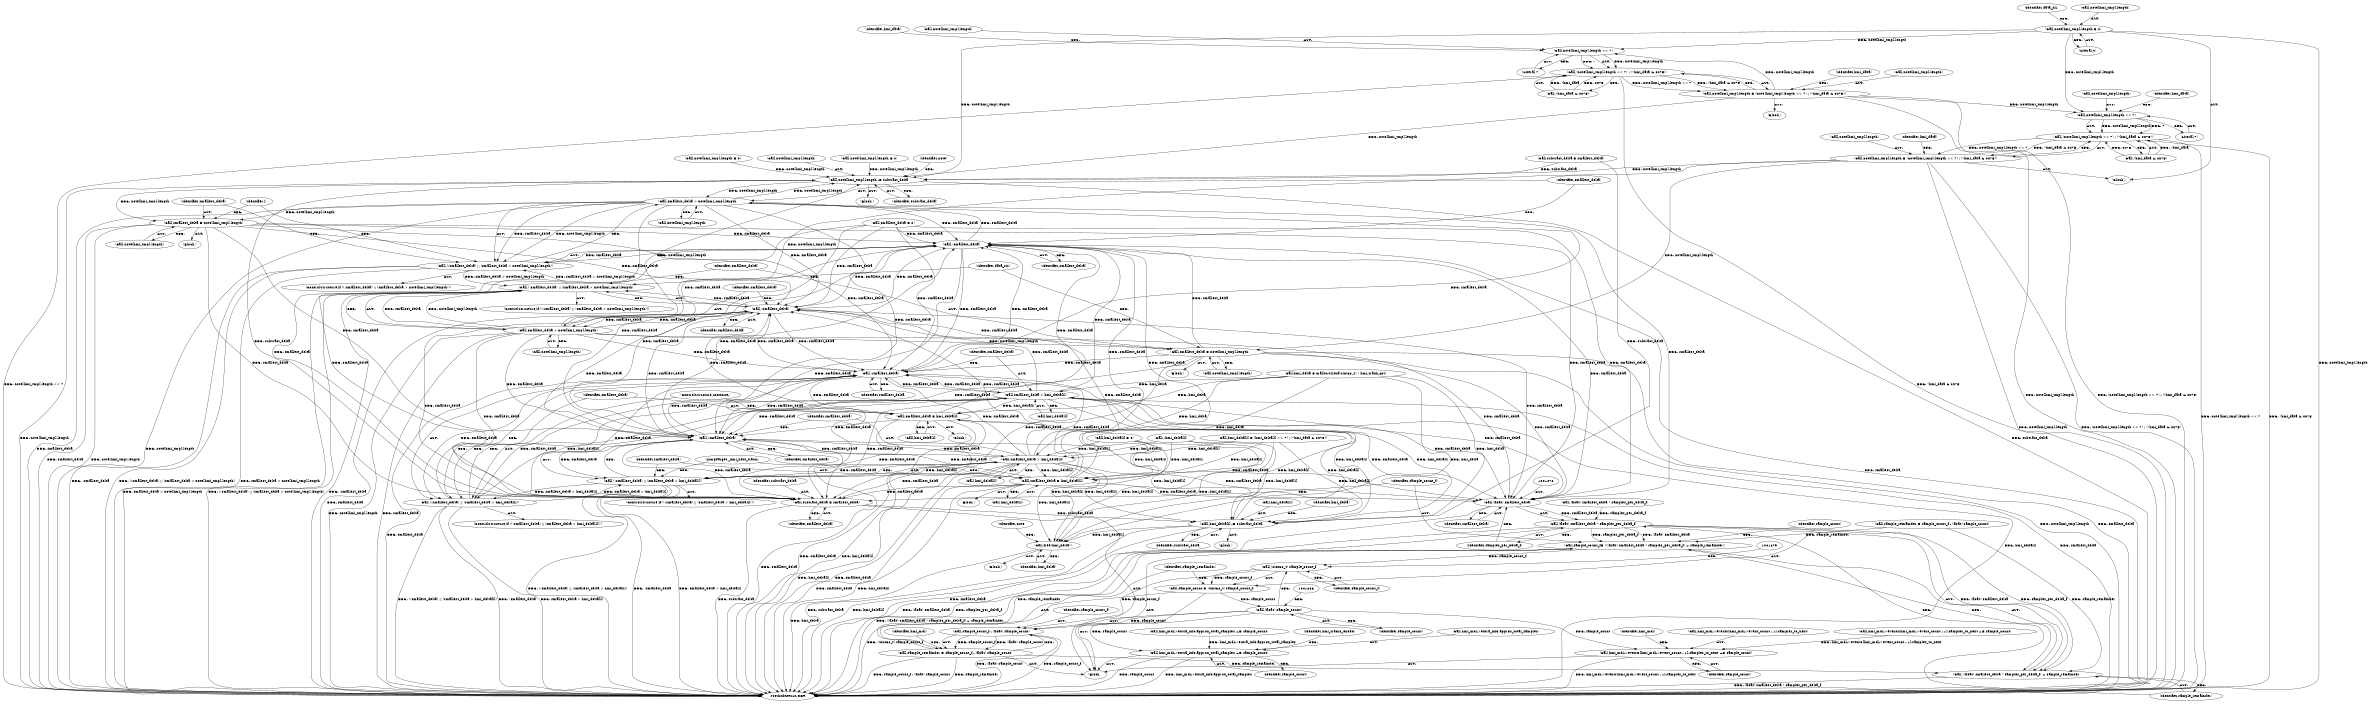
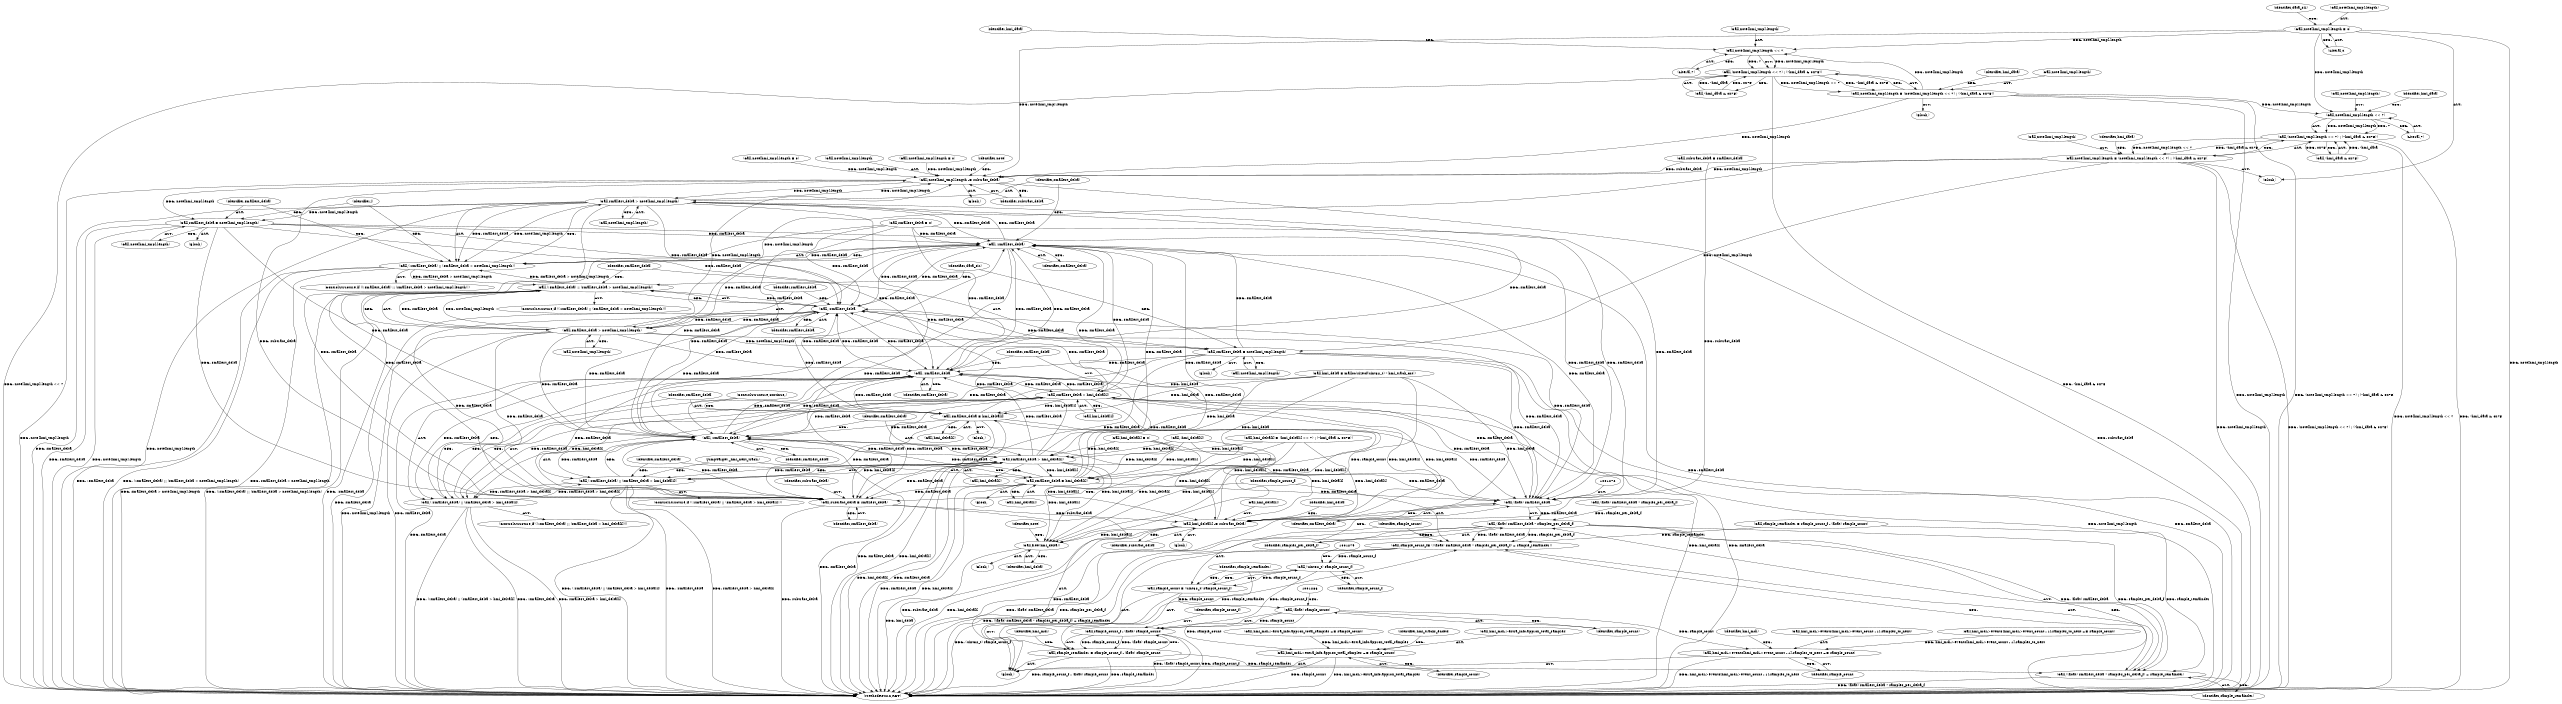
(1465, 460) -> (1369, 460)
(1280, 589) -> (1253, 573)
